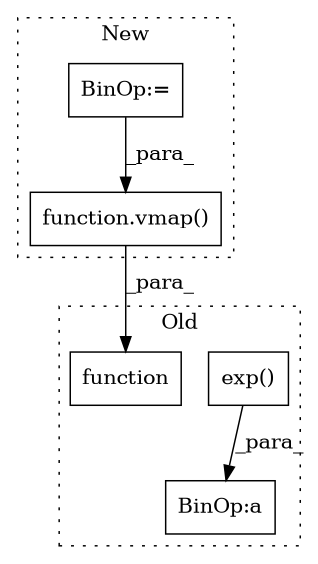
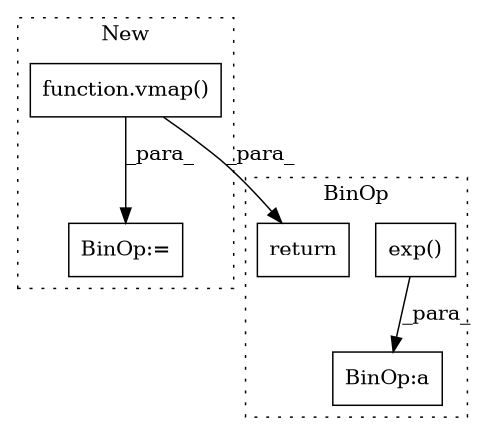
(126, 147) -> (126, 162)
(180, 323) -> (356, 195)
(126, 379) -> (303, 250)
